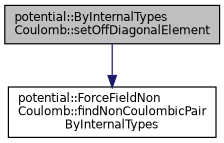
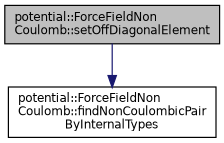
(112, 25) -> (112, 25)
